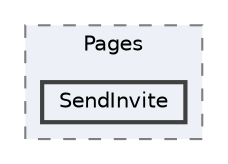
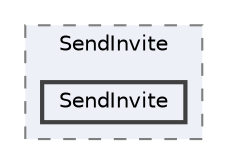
(114, 45) -> (114, 45)
